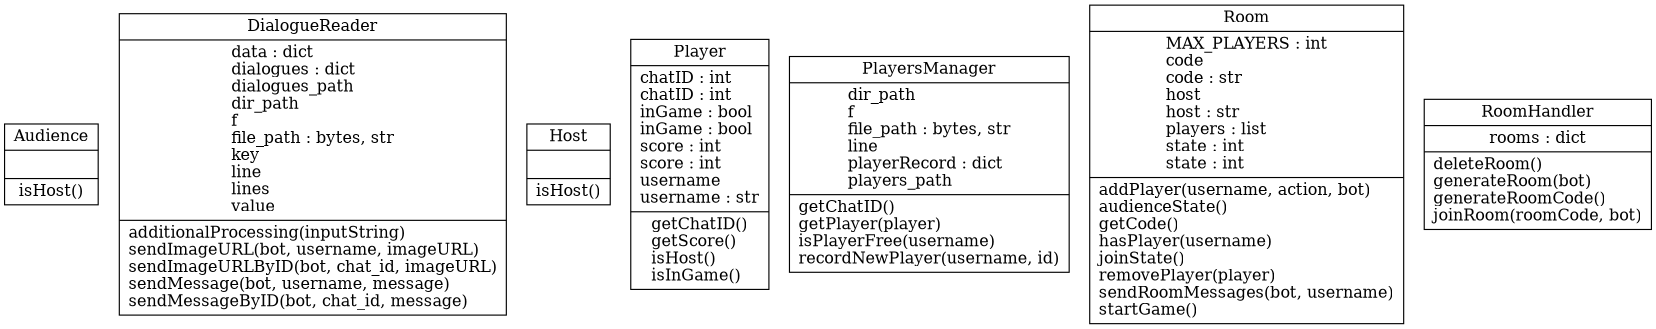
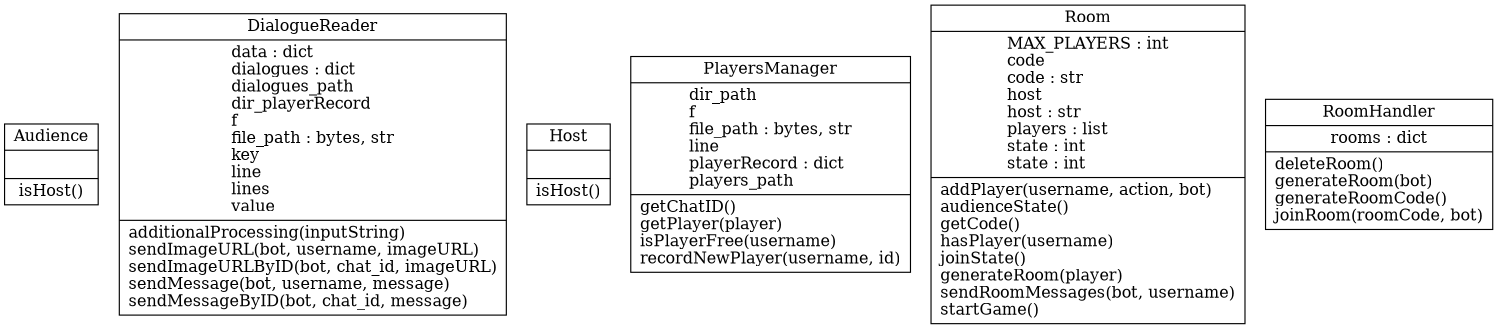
(265, 104) -> (301, 104)
(700, 164) -> none
(1187, 276) -> (1031, 276)
